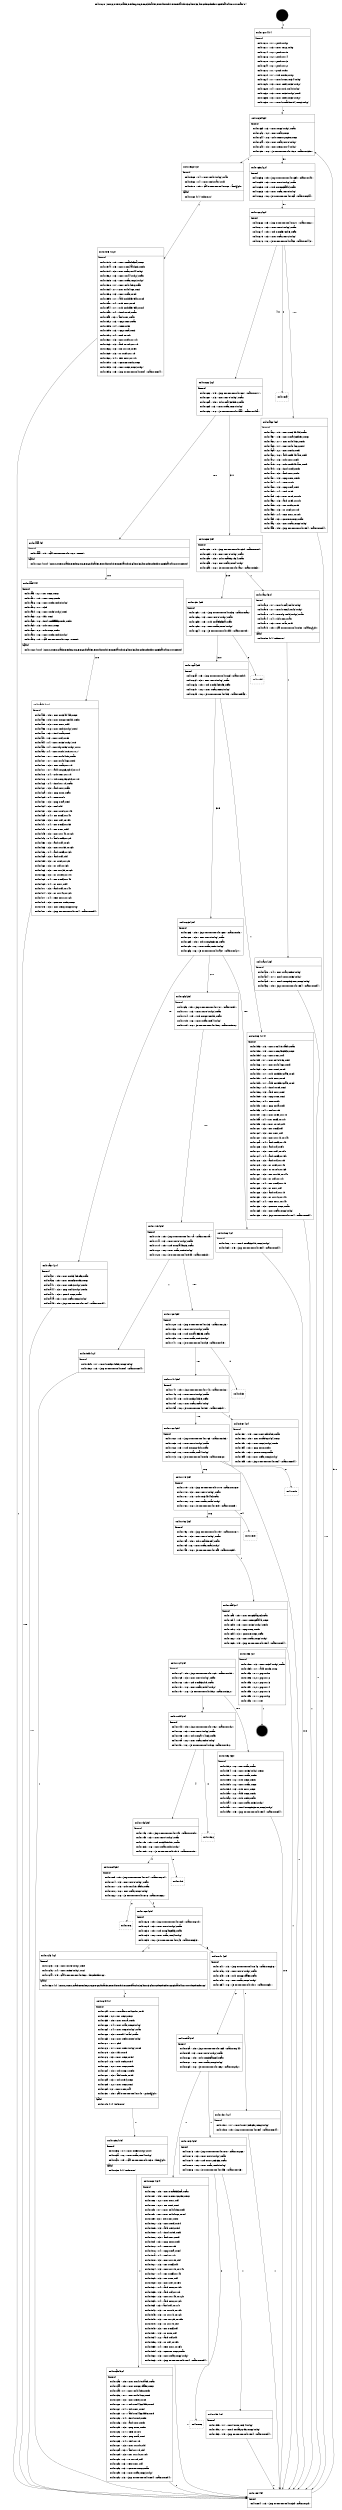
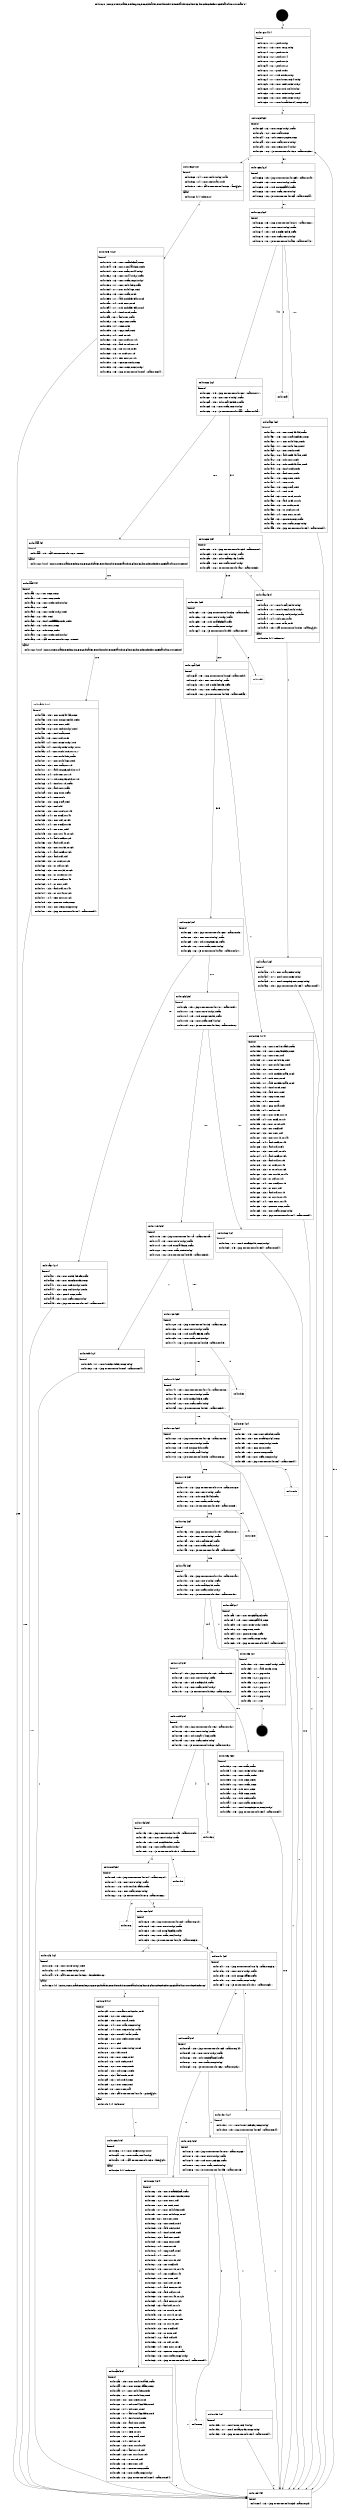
(244, 1090) -> (220, 1130)
(18, 1514) -> (18, 1514)
none -> (207, 1580)
